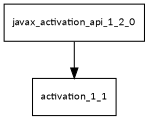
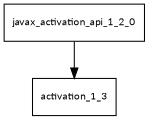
(74, 97) -> (74, 97)
